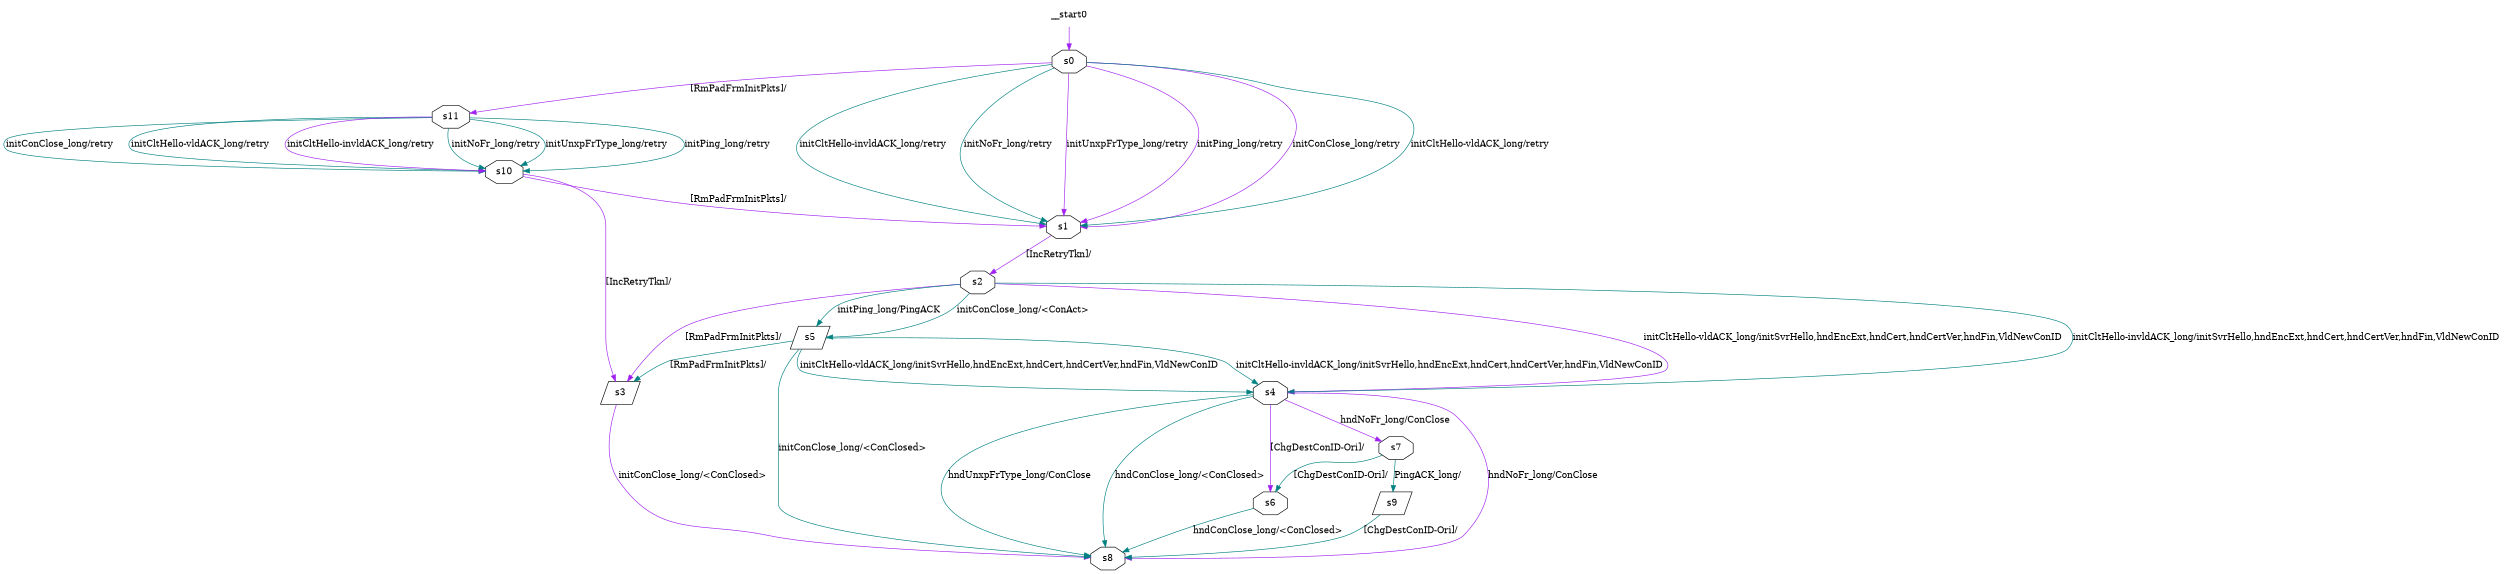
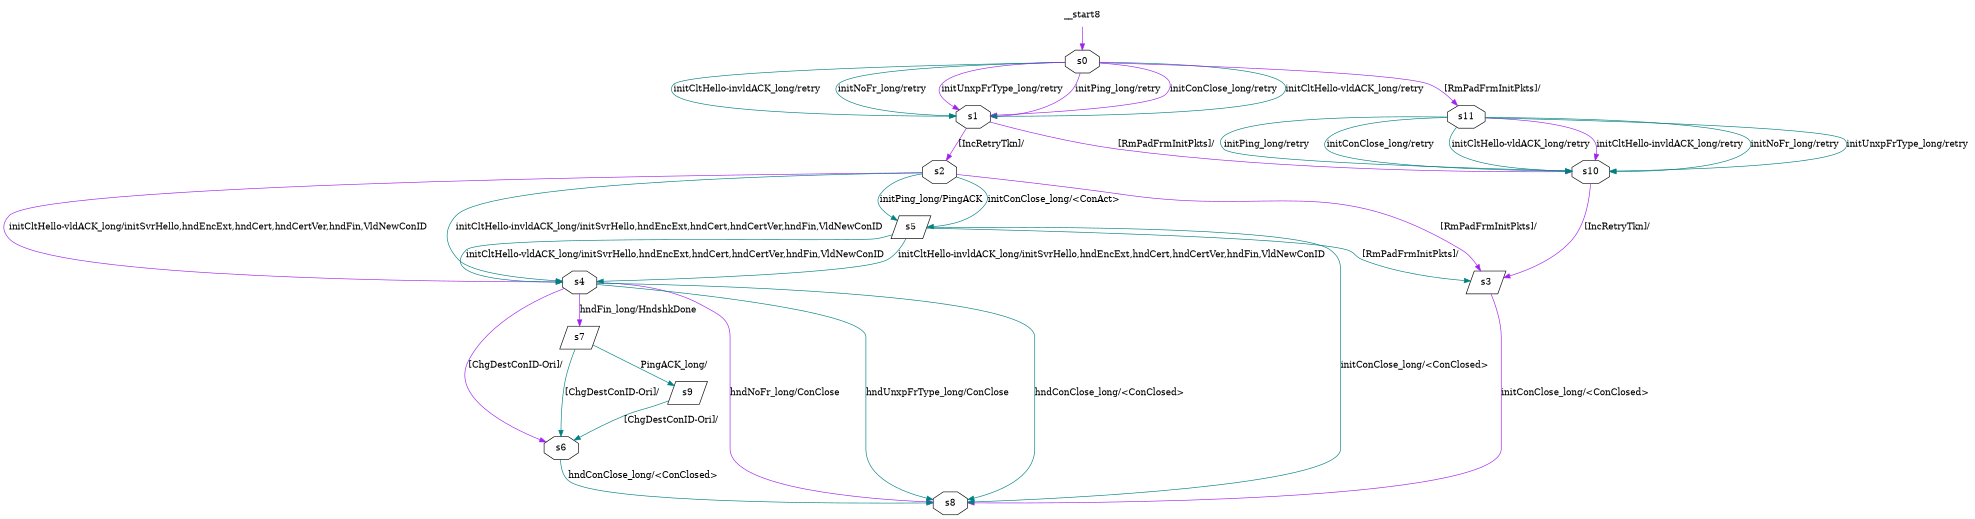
(1069, 15) -> (1082, 15)
(780, 213) -> (1276, 164)
(1397, 421) -> (640, 310)
(1396, 448) -> (580, 338)
(1259, 550) -> (623, 416)
